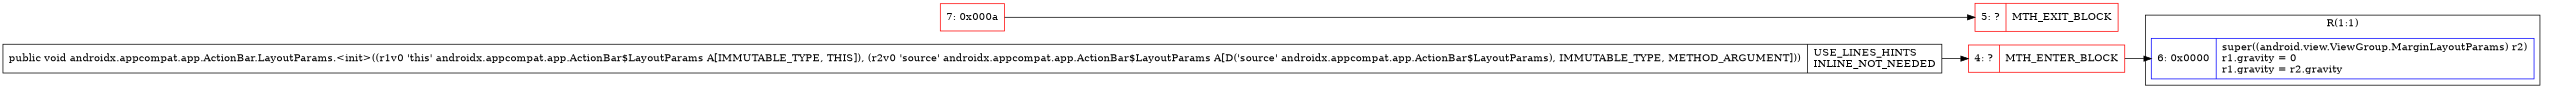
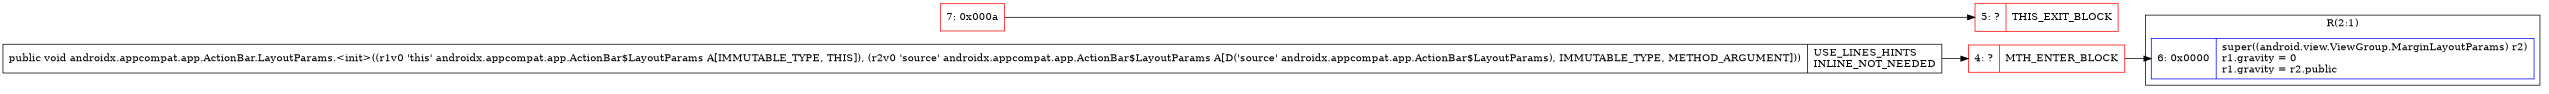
(2062, 17) -> (2062, 17)
(2343, 24) -> (2343, 24)
(2283, 69) -> (2280, 69)
